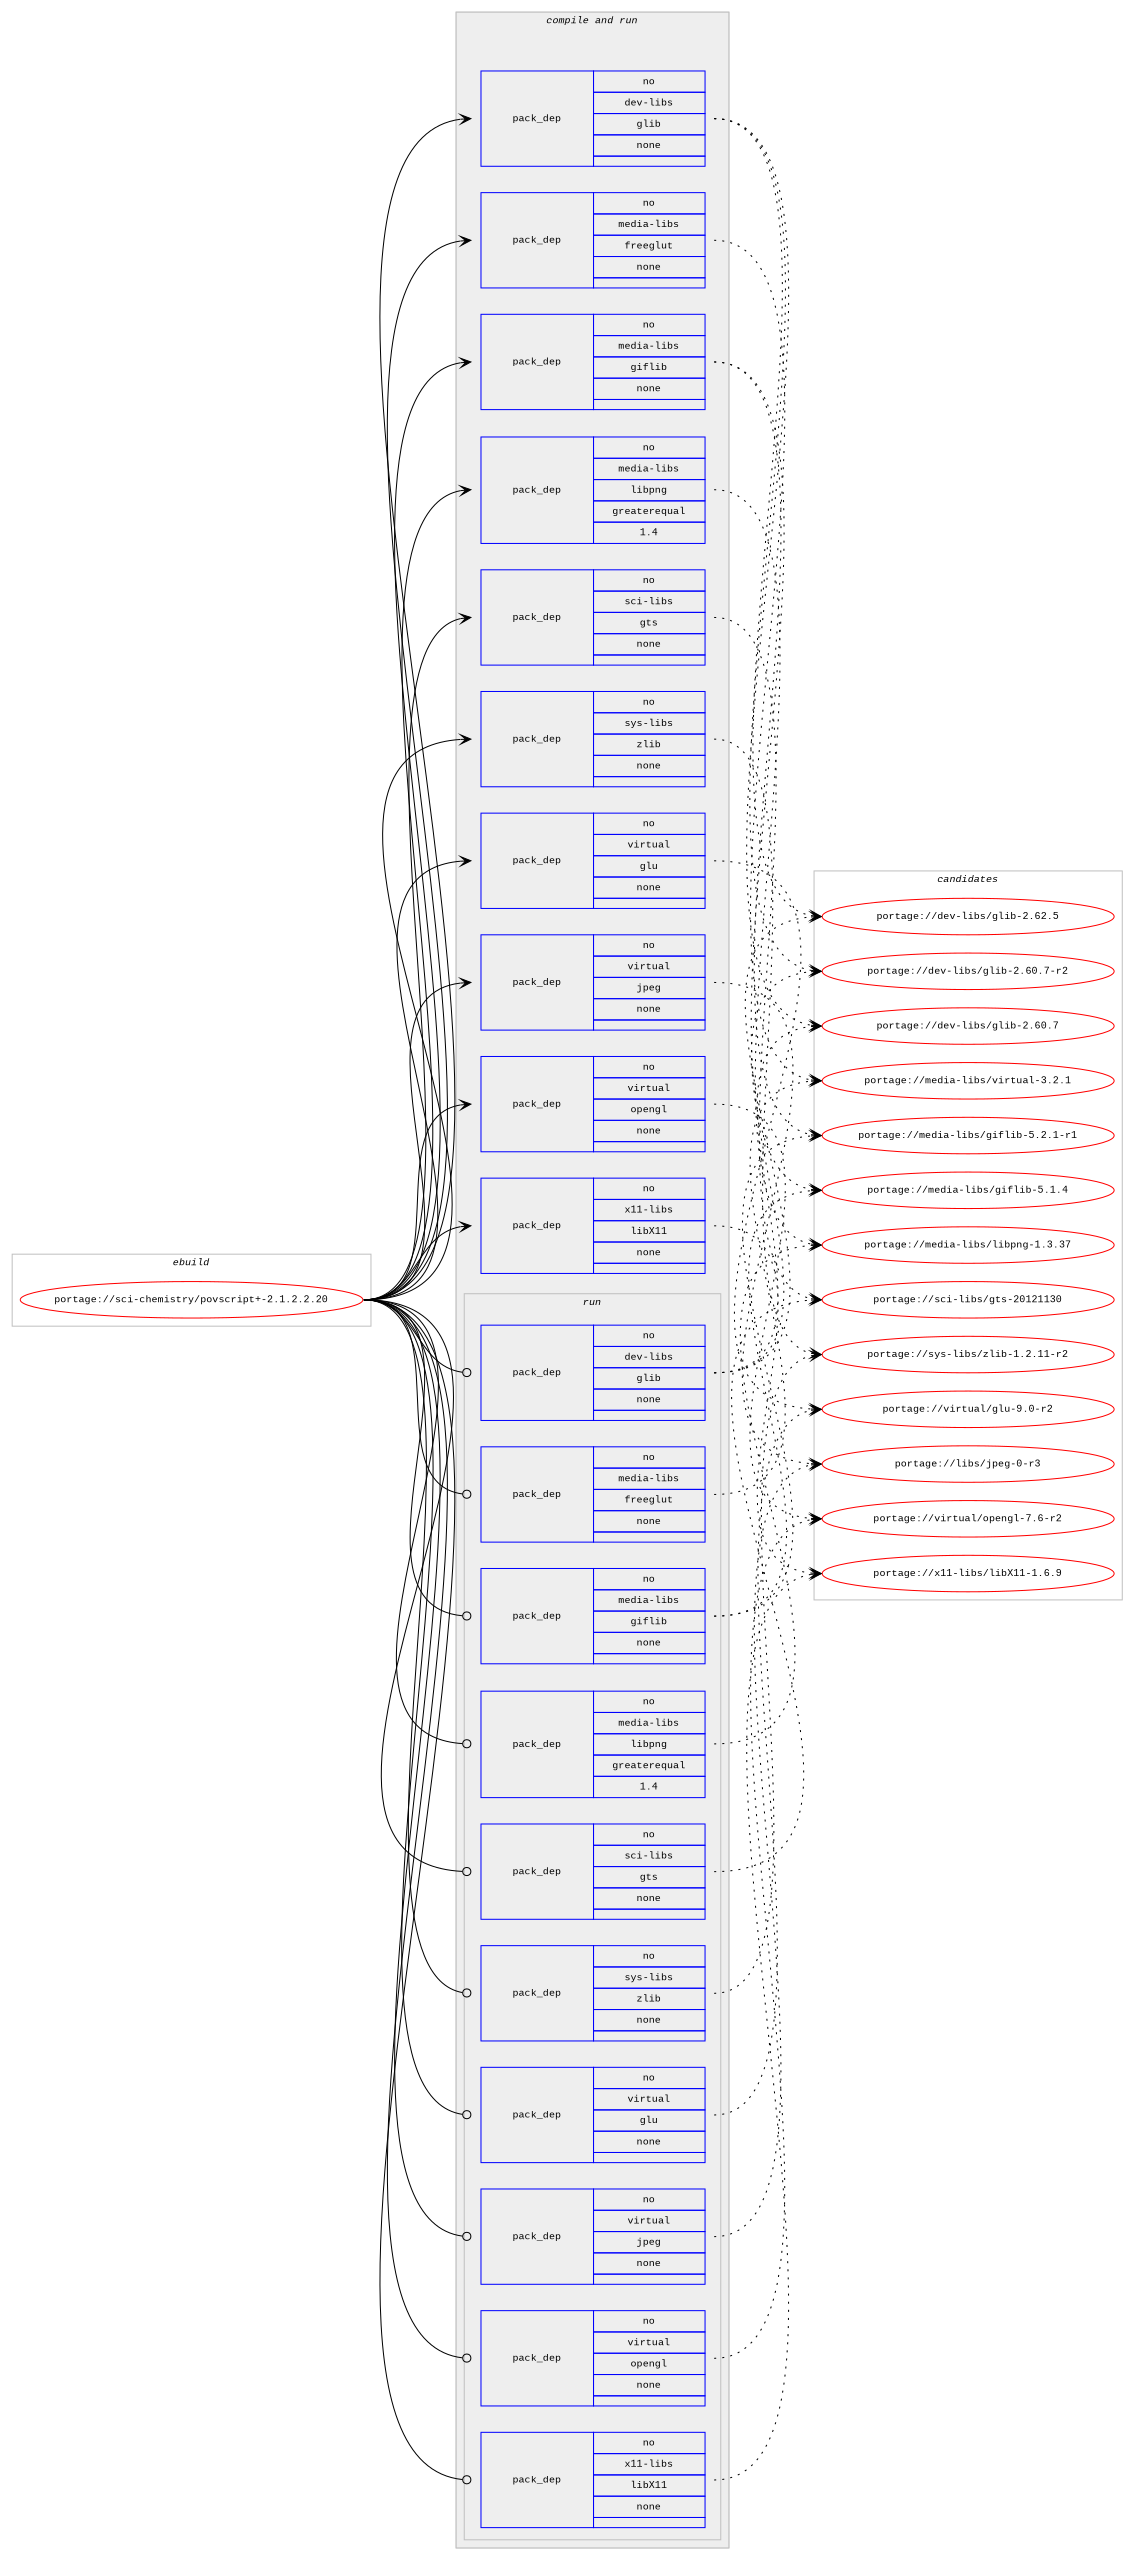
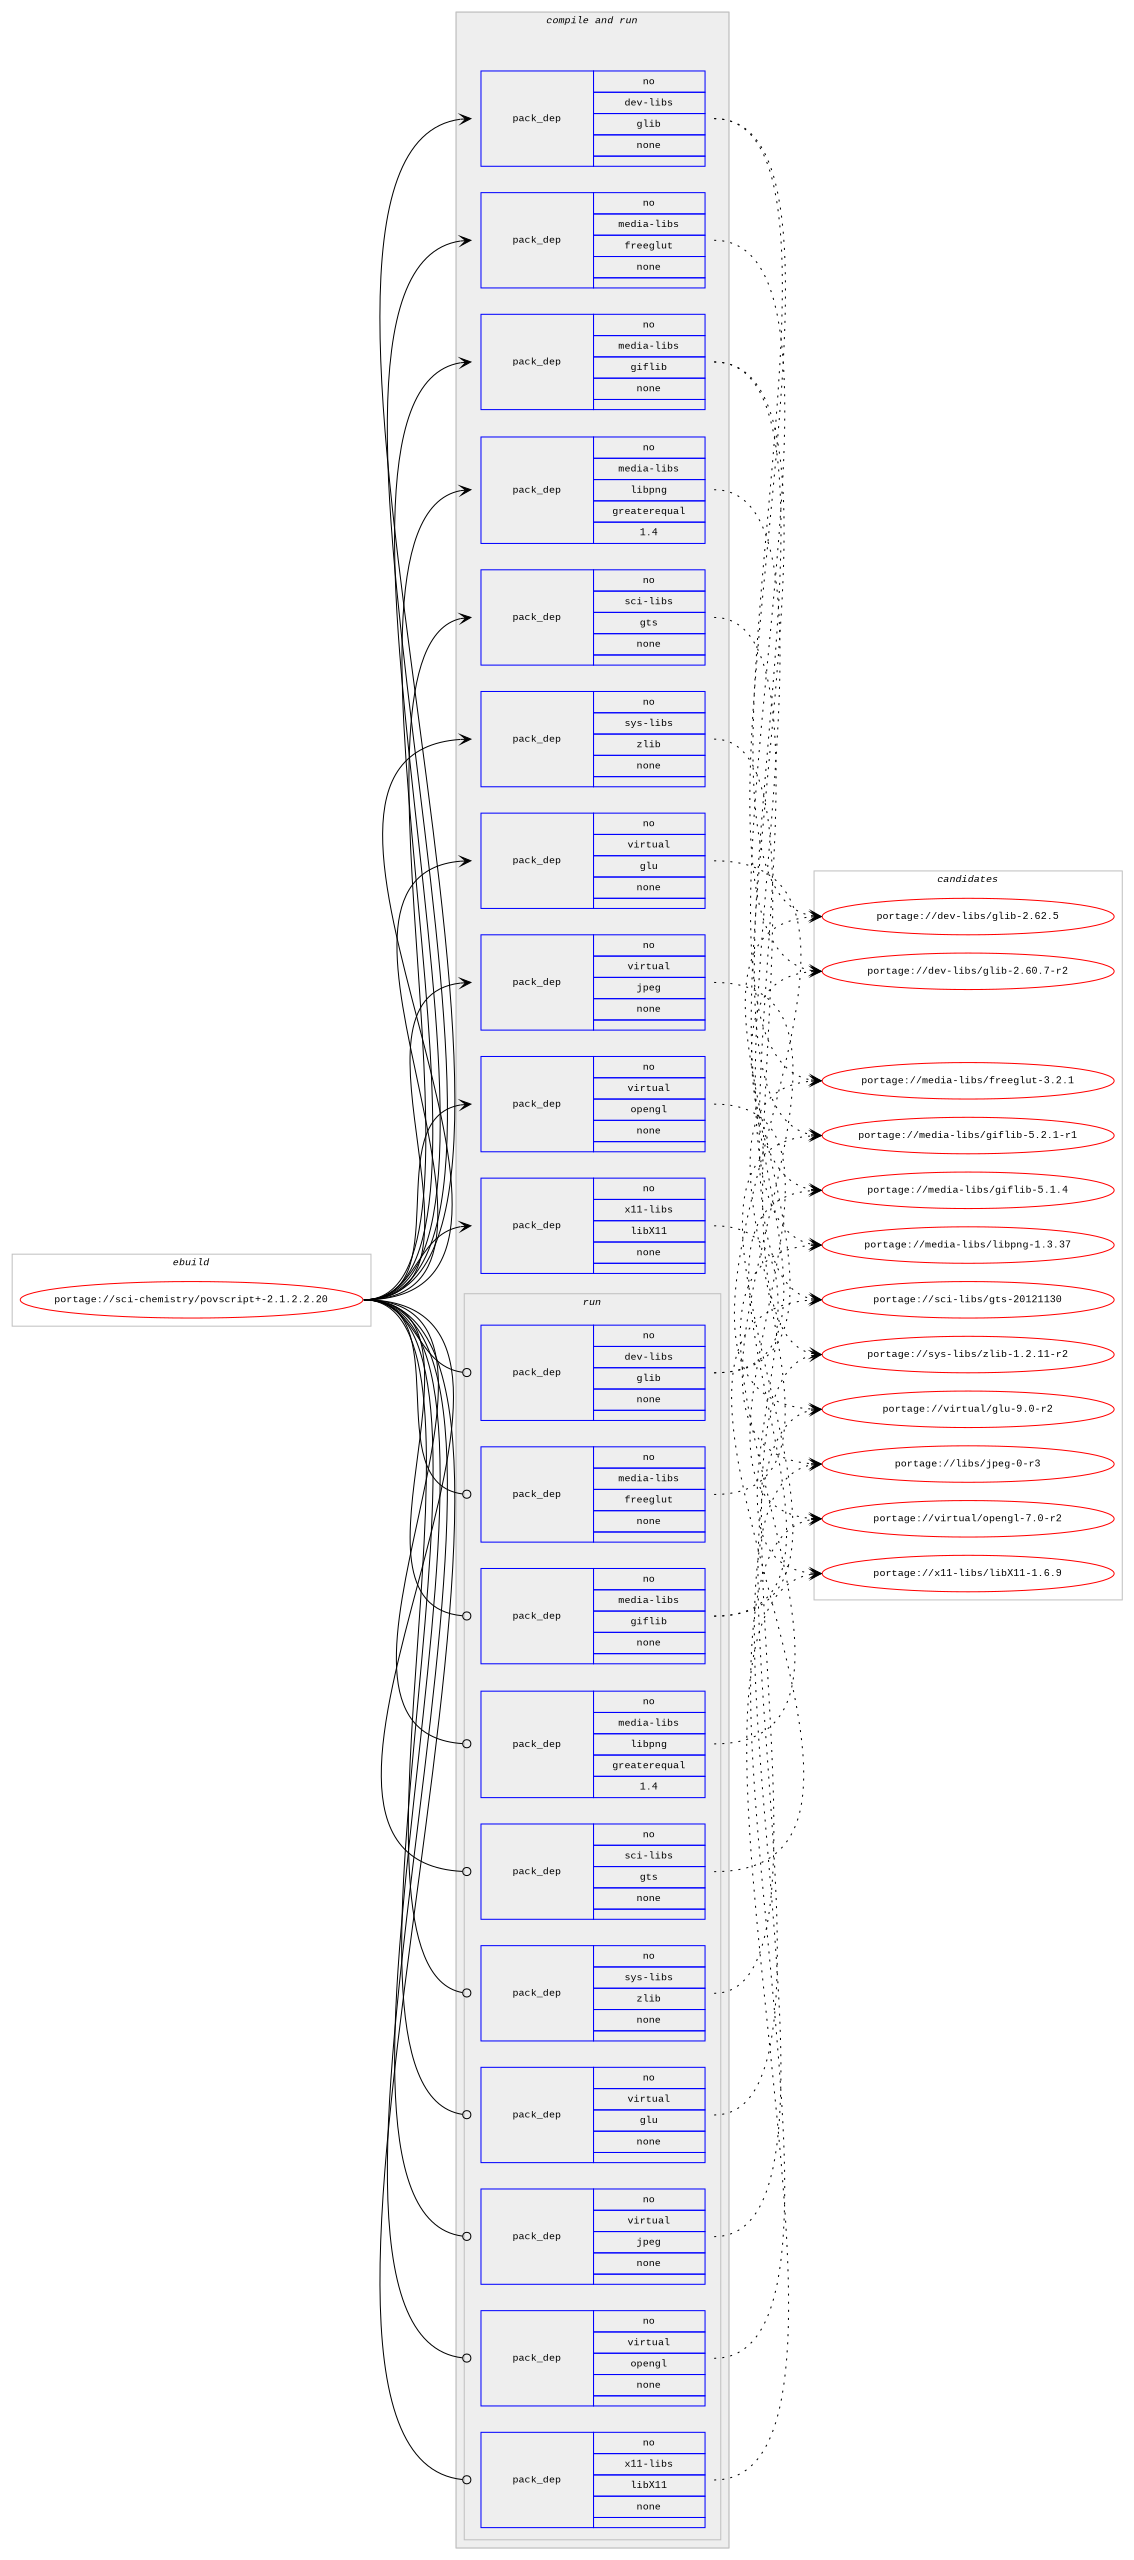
(968, 1026) -> none
(968, 1081) -> (968, 1081)
(968, 1519) -> (968, 1519)
